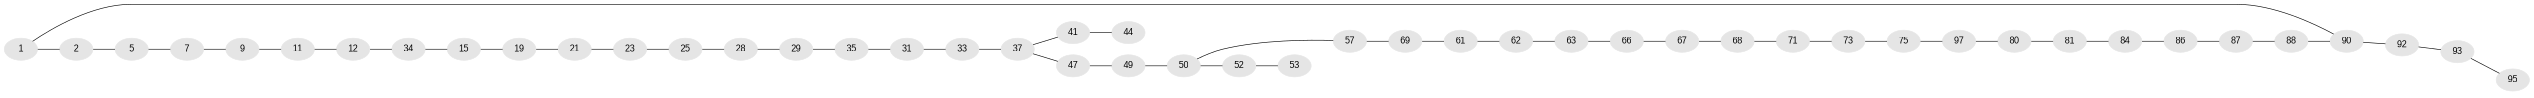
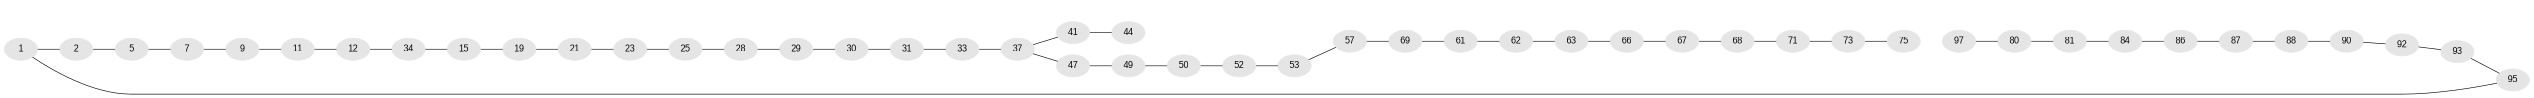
(1182, 4) -> (1261, 94)
(1931, 41) -> none
(1264, 43) -> (1322, 54)
(852, 49) -> (852, 49)
